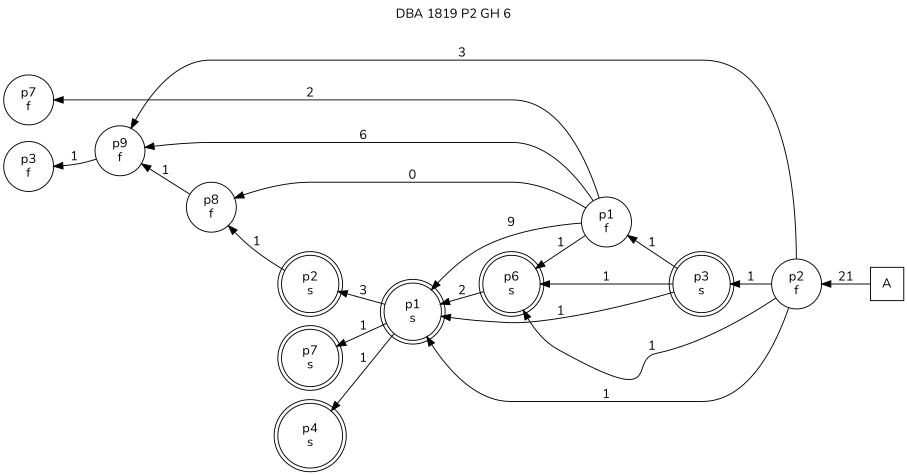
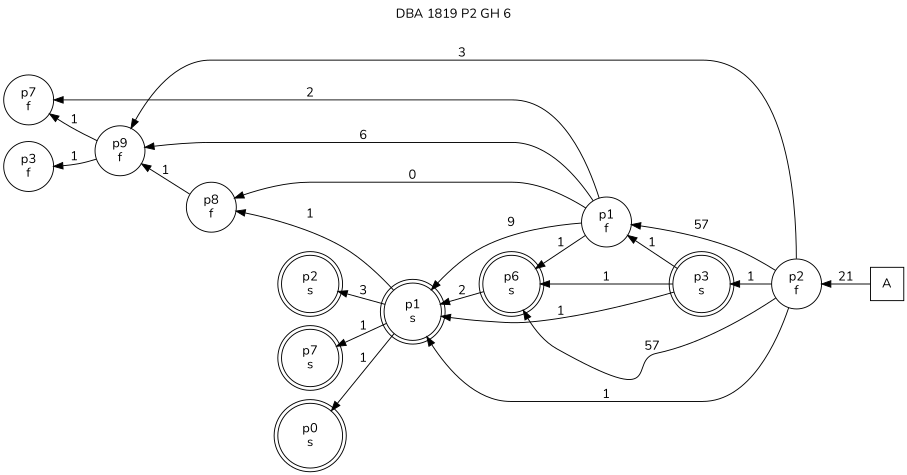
none -> (77, 130)
none -> (711, 241)
(259, 253) -> (326, 239)
(652, 346) -> (652, 346)
(310, 436) -> (310, 436)
